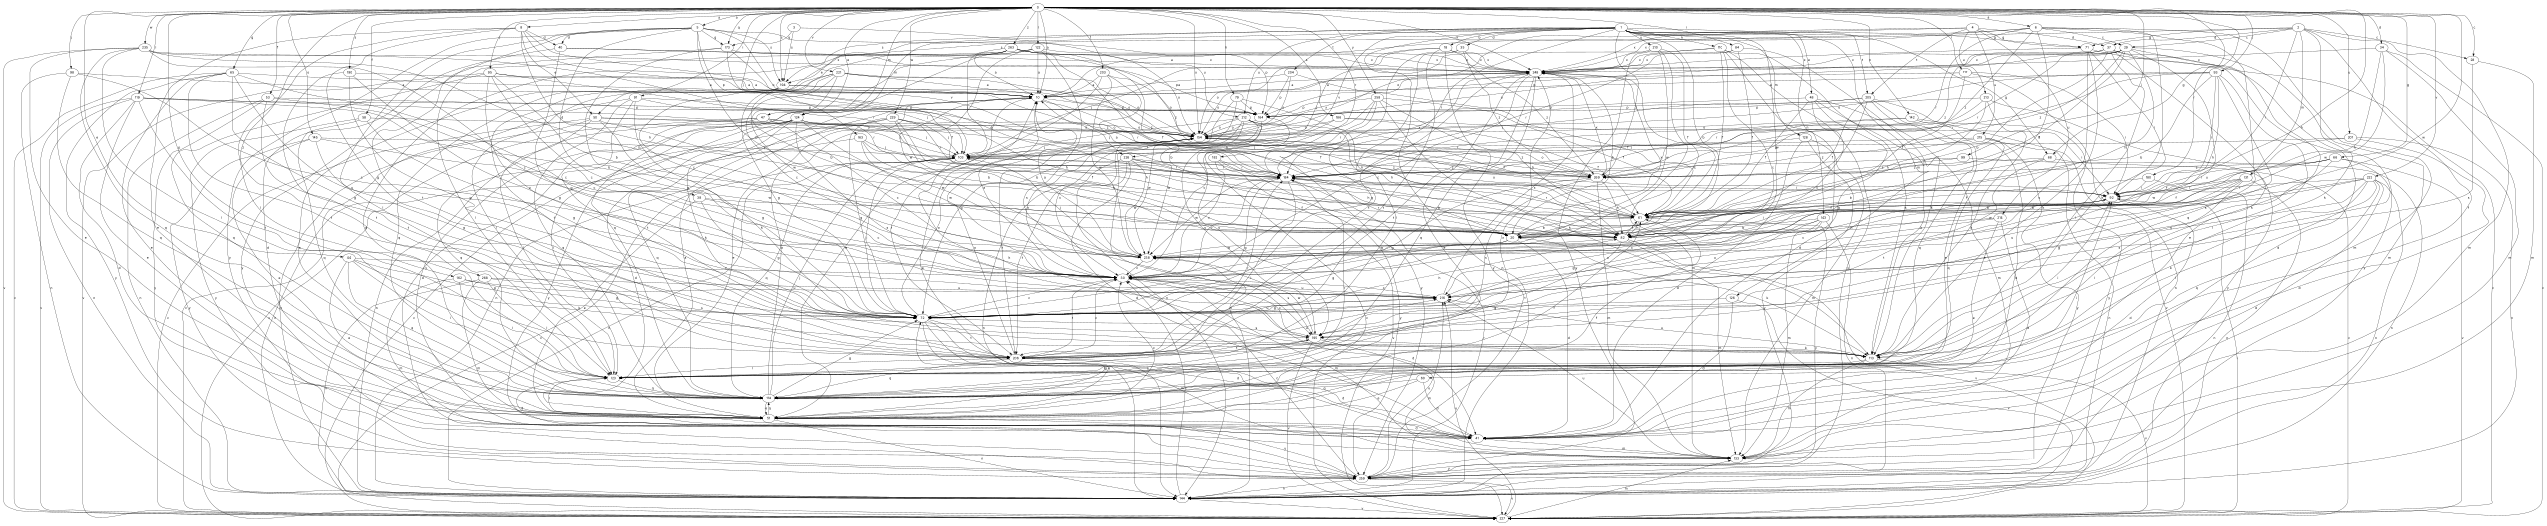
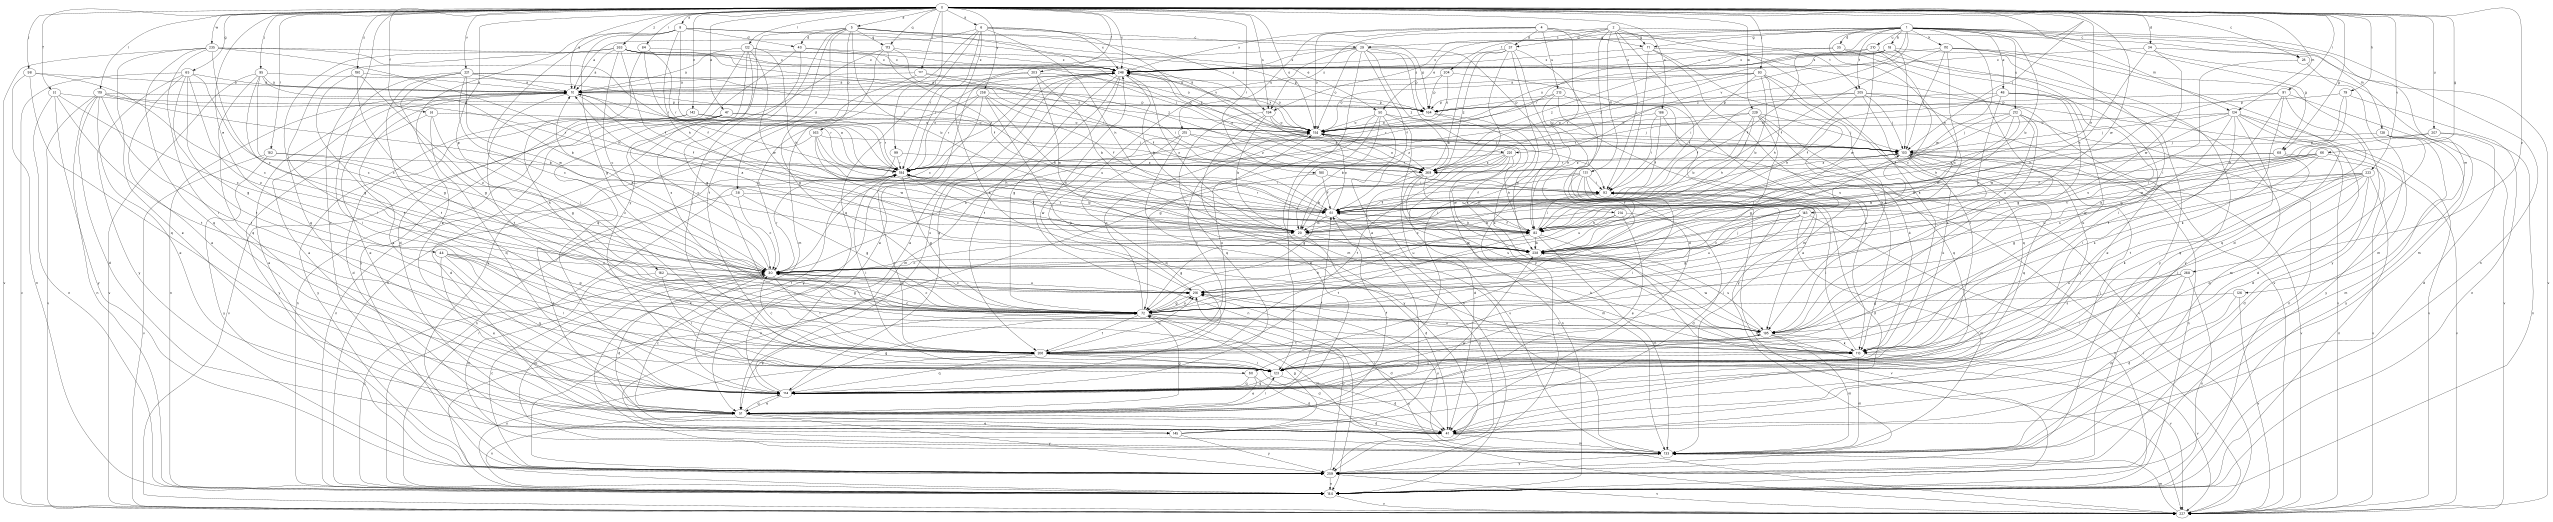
(794, 28) -> none
(860, 138) -> (816, 133)
(388, 371) -> (957, 424)
(463, 429) -> (701, 353)
